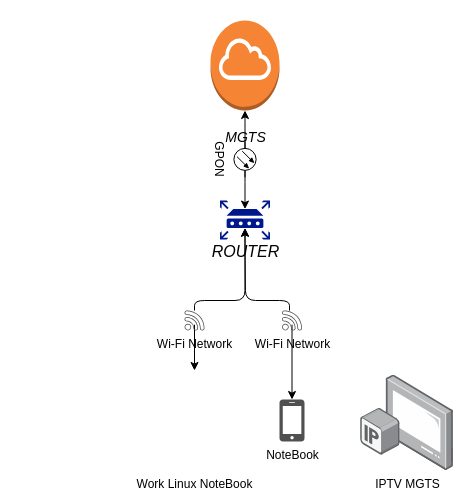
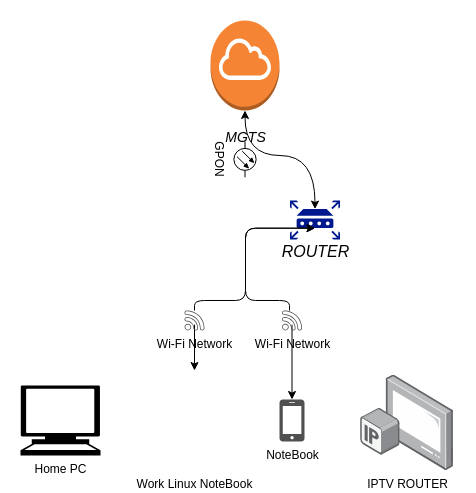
(245, 220) -> (315, 220)
none -> (61, 421)
(408, 485) -> (408, 485)
